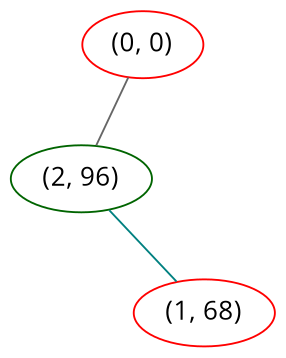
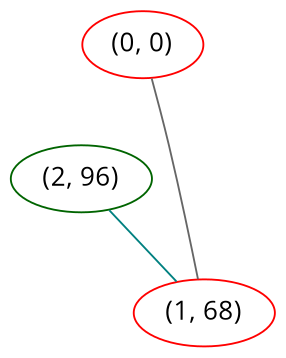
(112, 111) -> (177, 178)
